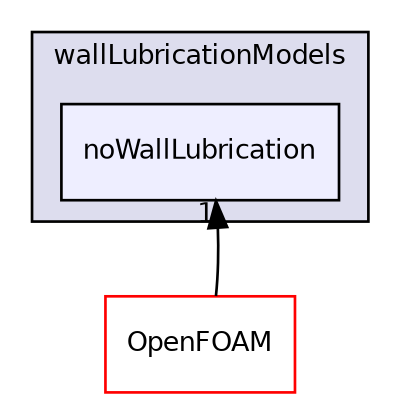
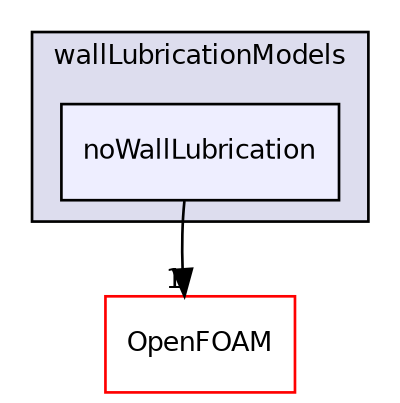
(218, 262) -> (182, 239)
